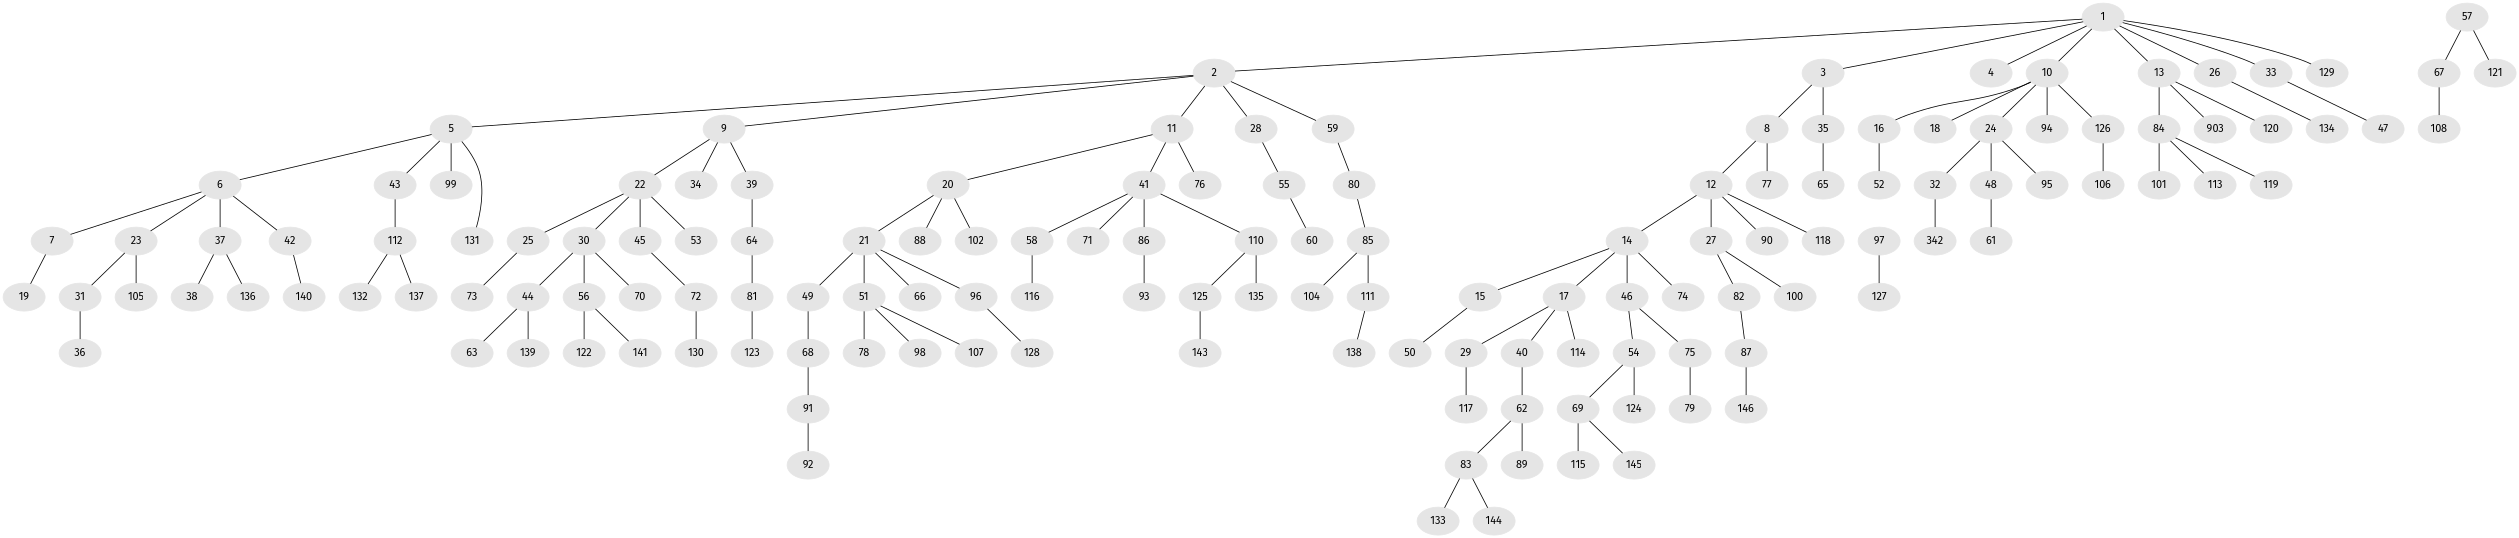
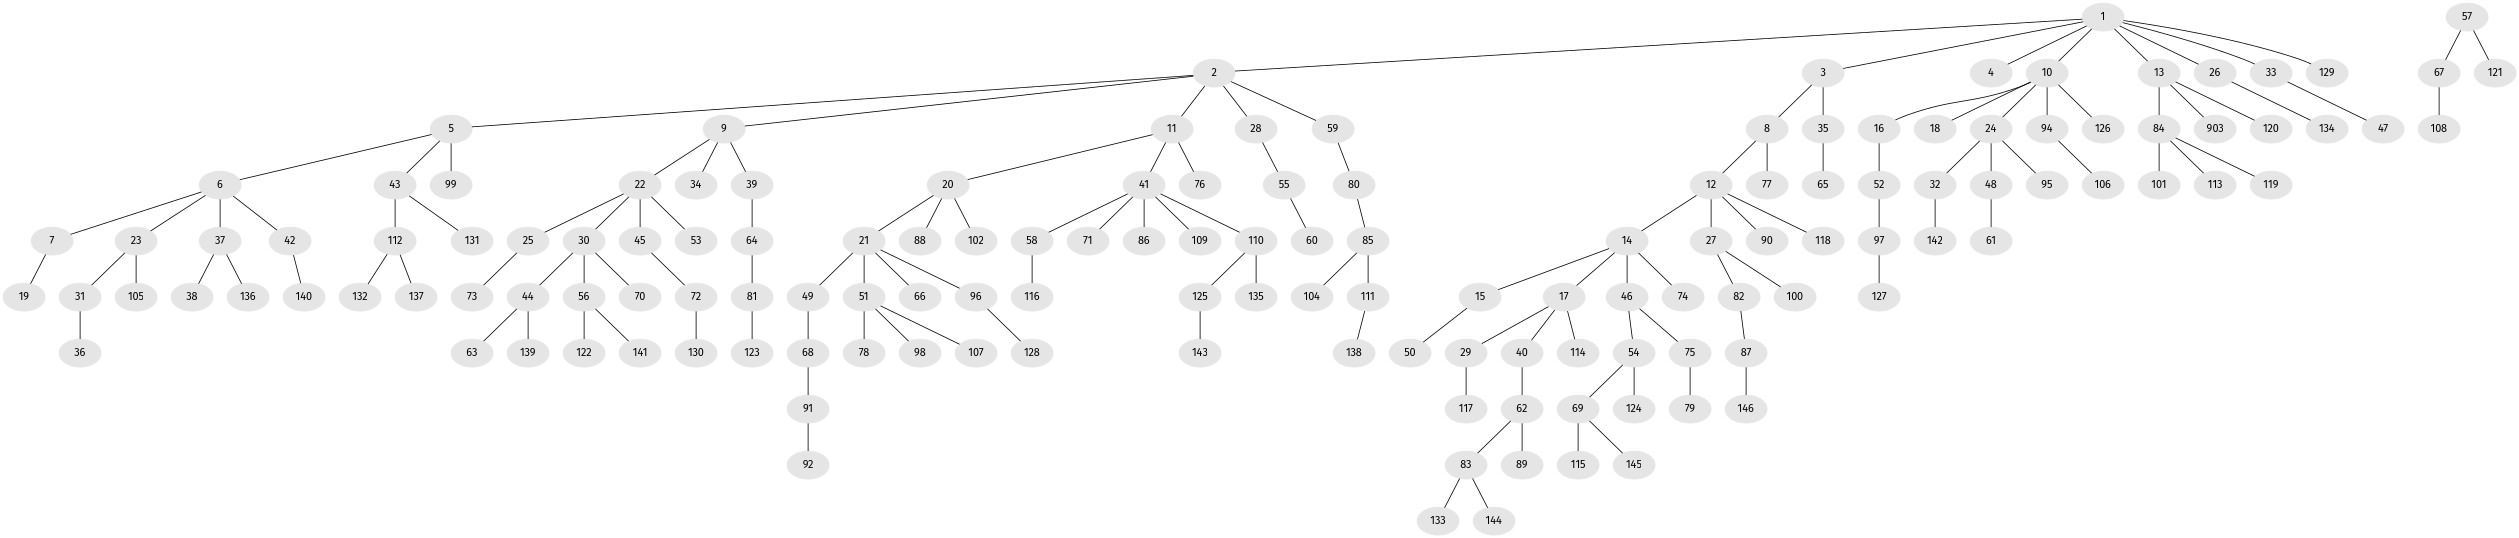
(2103, 157) -> (2075, 157)
(481, 182) -> (434, 213)
none -> (1879, 213)
none -> (1200, 241)
(1935, 241) -> (1935, 241)
(1144, 297) -> none
